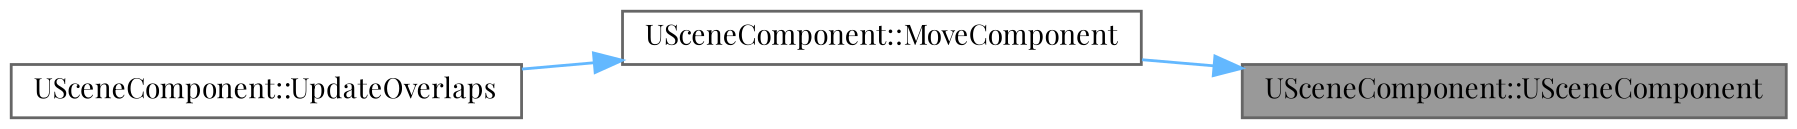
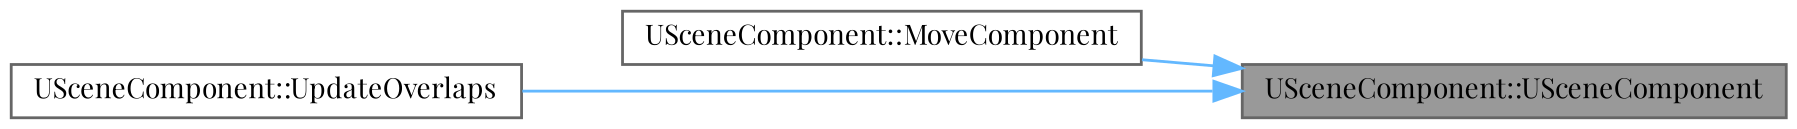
(558, 66) -> (867, 91)
